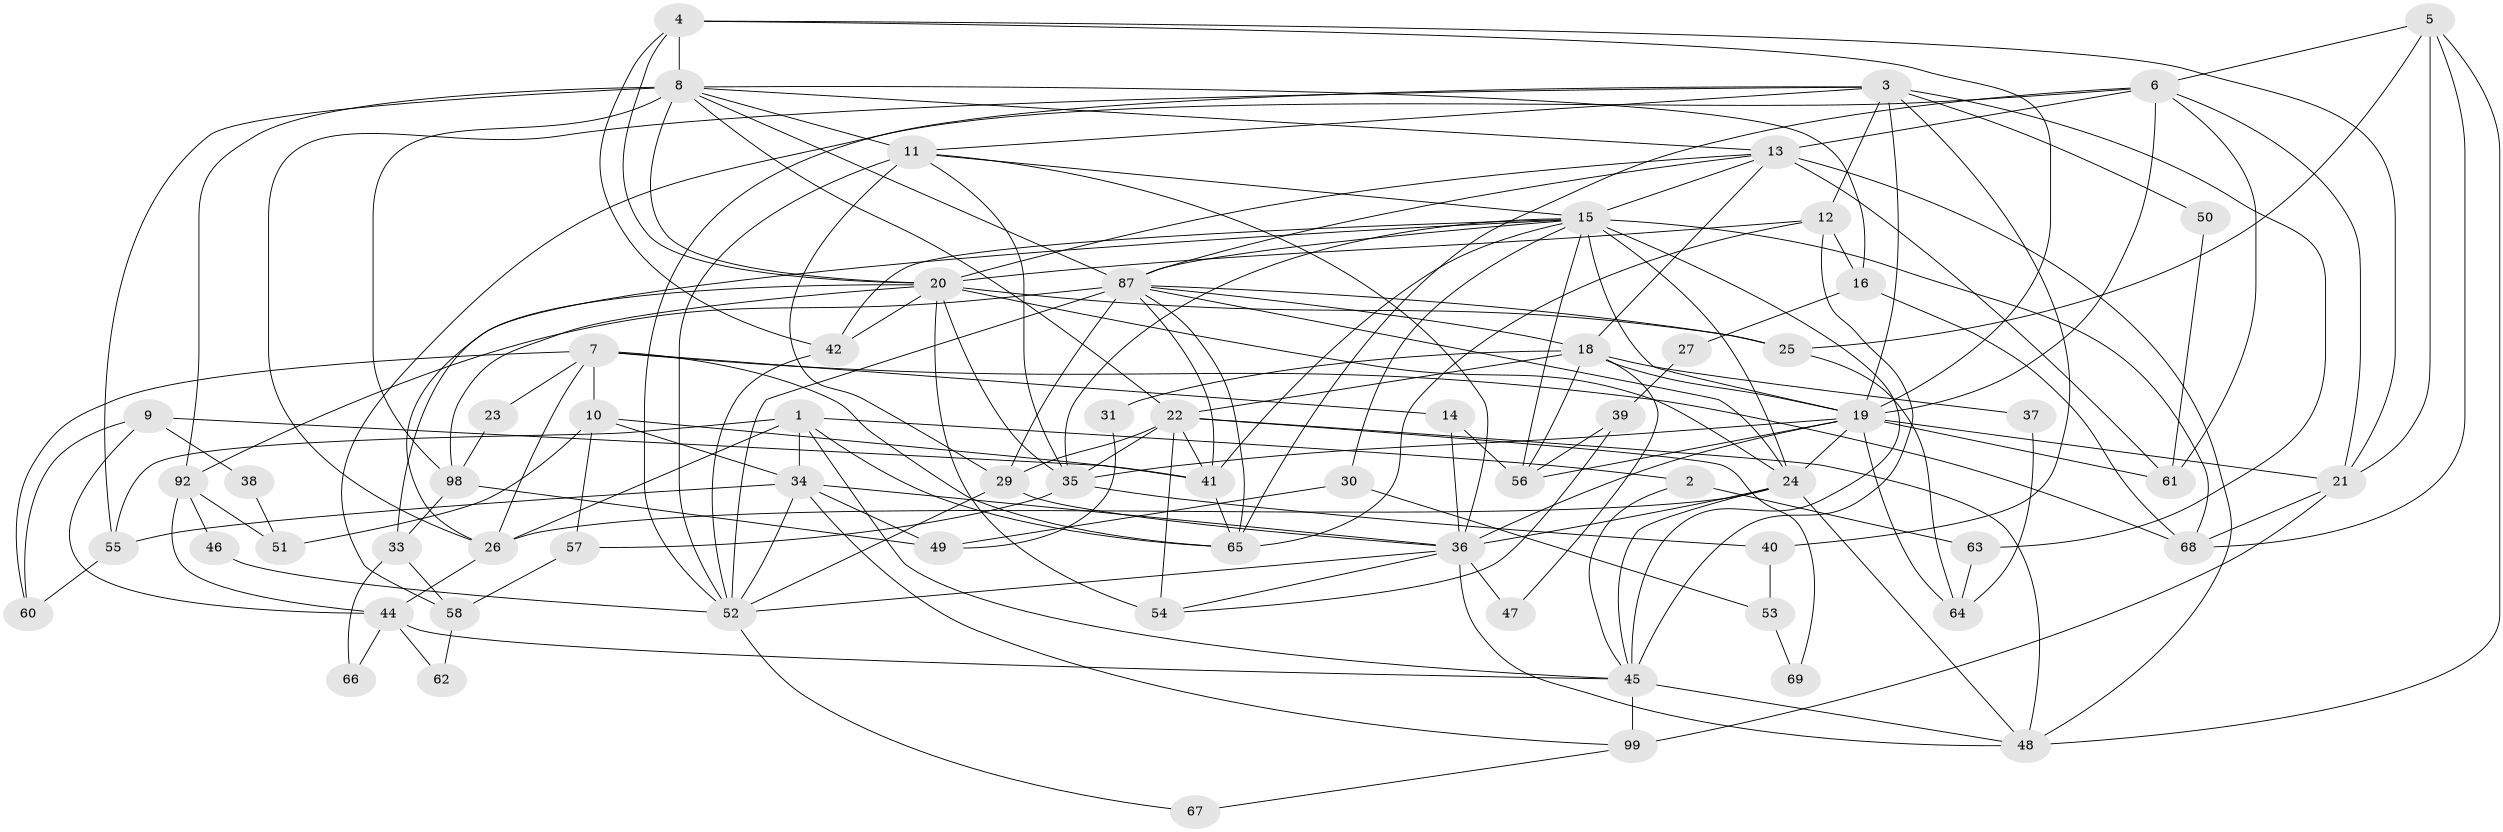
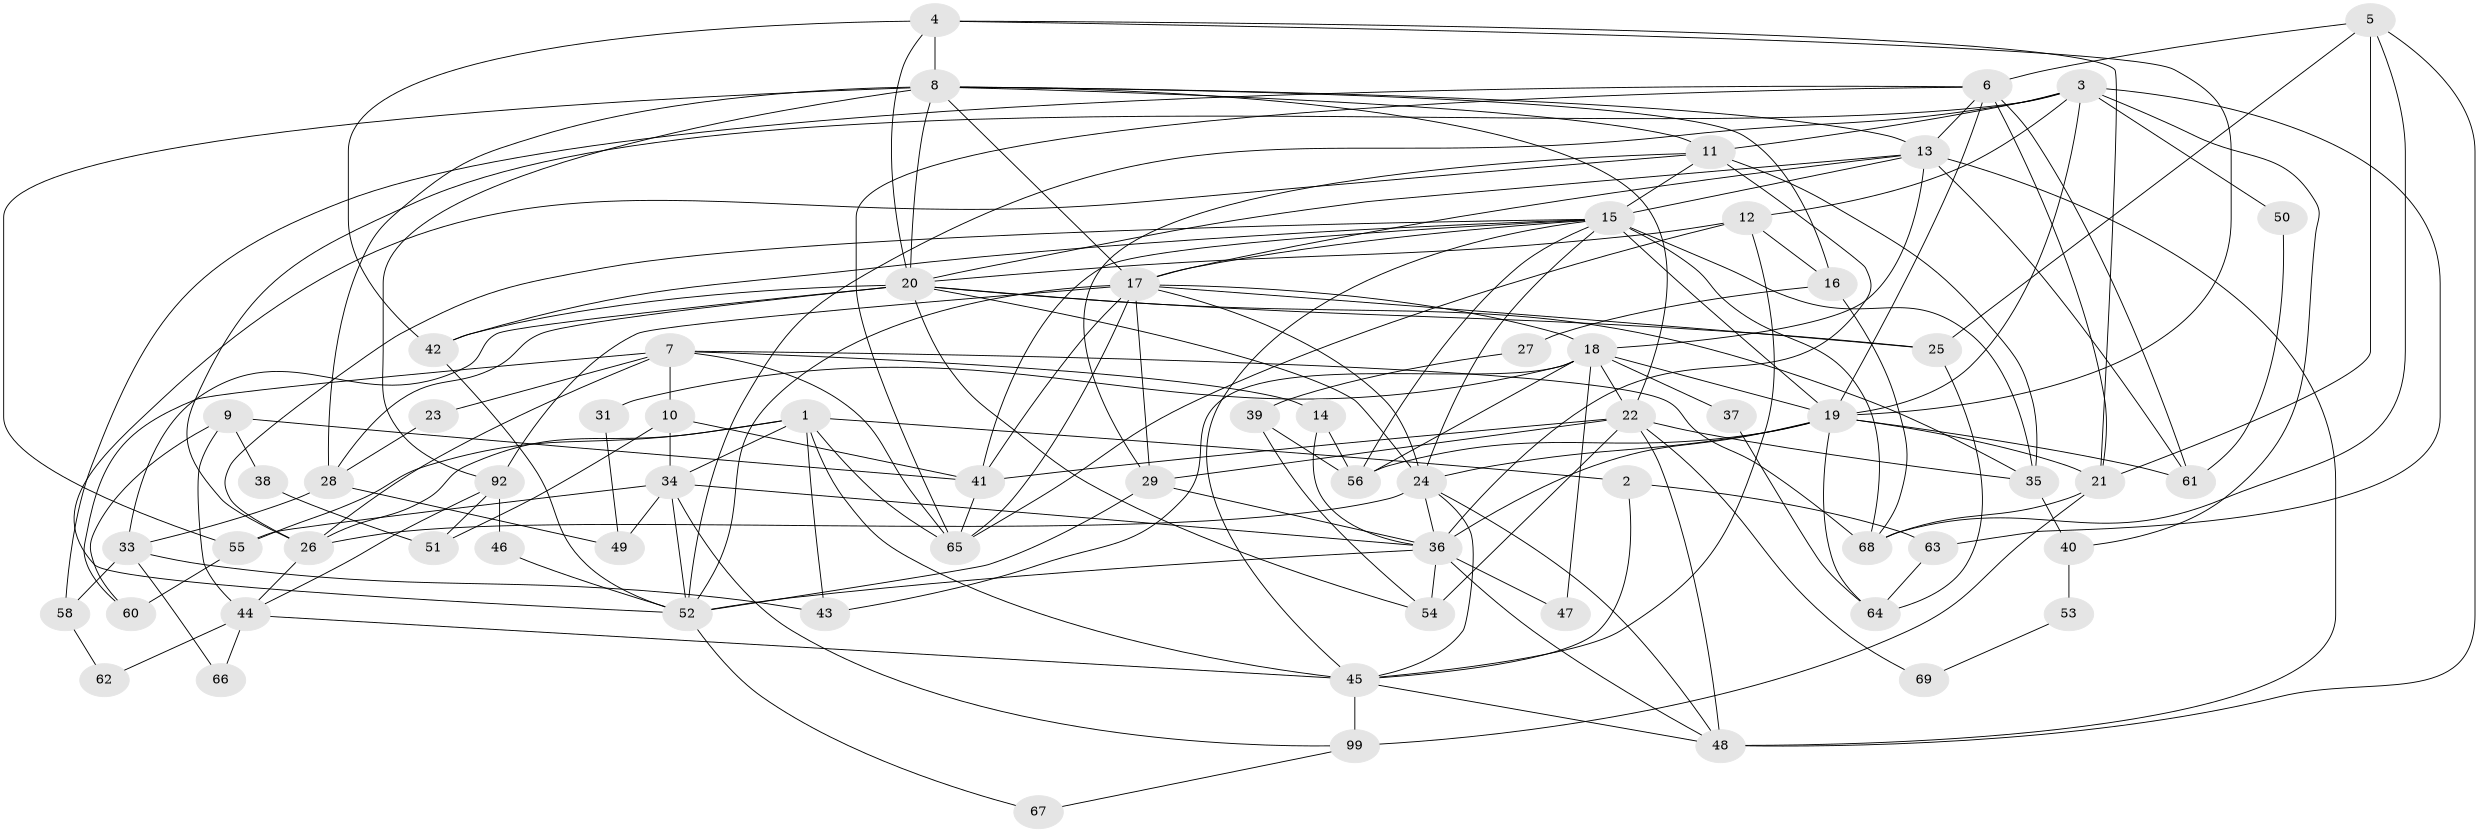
(1127, 284) -> (1135, 284)
(1446, 445) -> none
(455, 482) -> (329, 482)
(1349, 482) -> none
(575, 548) -> none
none -> (825, 614)
